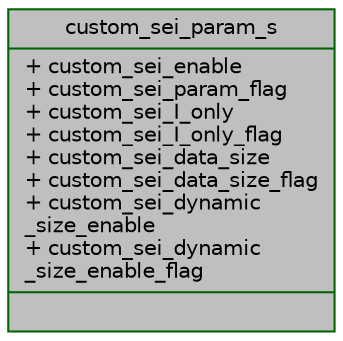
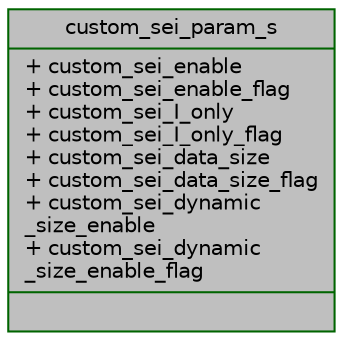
(156, 90) -> (158, 90)
